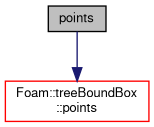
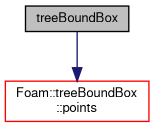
(77, 19) -> (77, 19)
